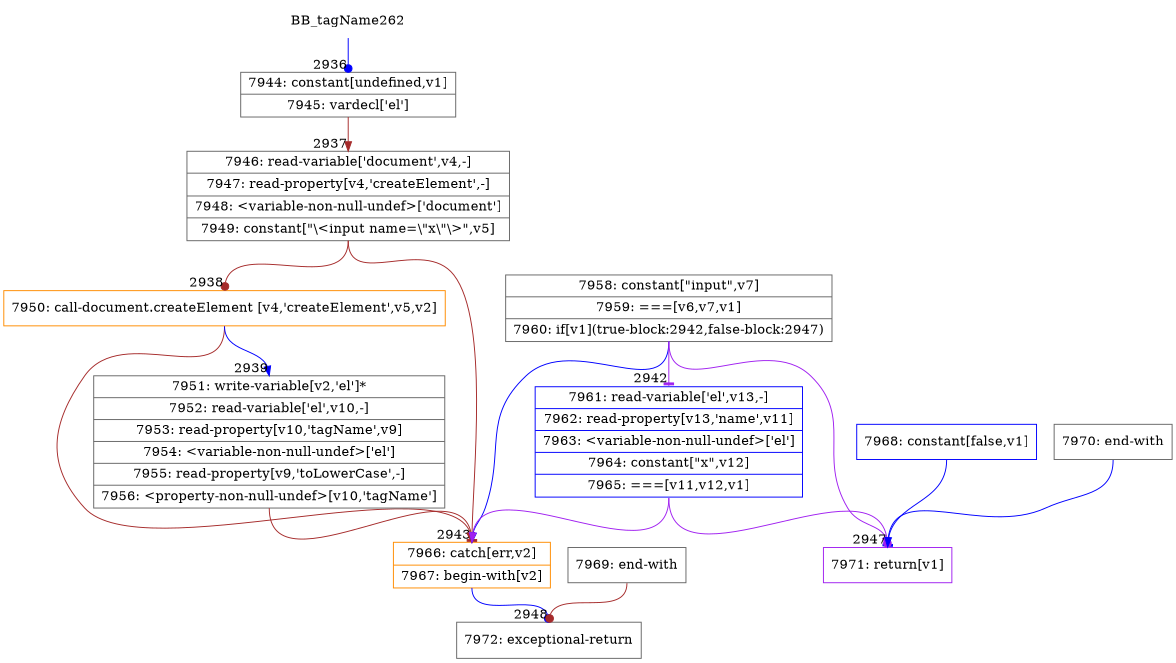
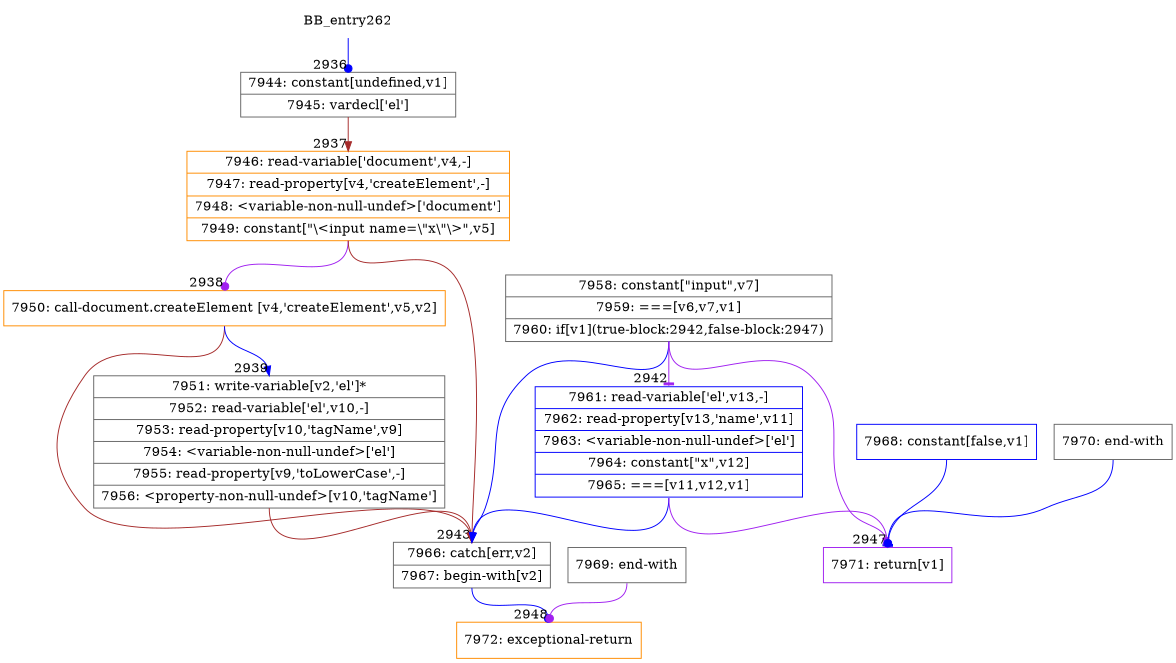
(348, 21) -> (348, 21)
(348, 196) -> (348, 196)
(290, 266) -> (290, 266)
(474, 343) -> (474, 343)
(1005, 516) -> (1005, 516)
(575, 521) -> (575, 521)
(472, 565) -> (472, 565)
(592, 603) -> (592, 603)
(549, 640) -> (549, 640)
